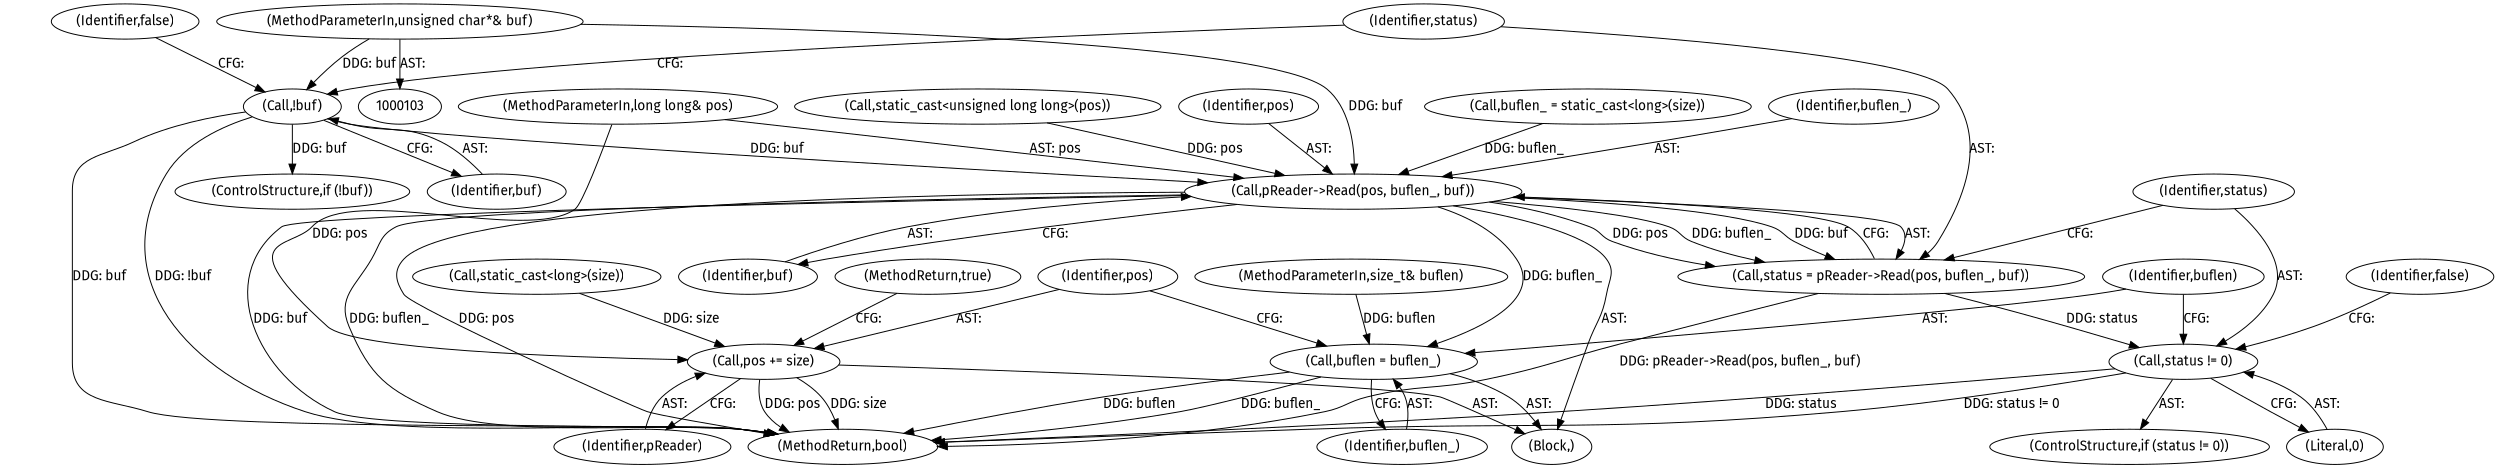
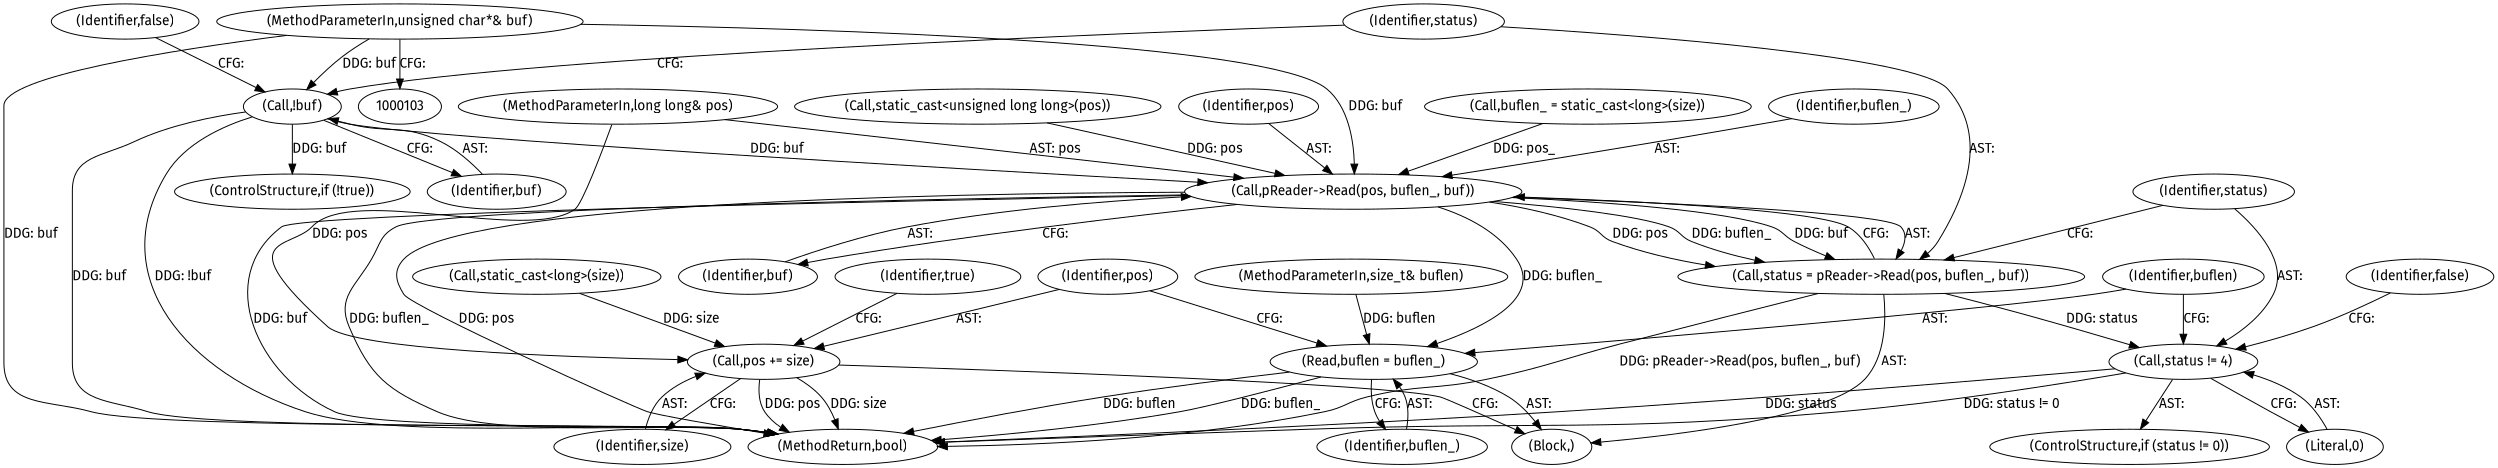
(415, 64) -> (415, 64)
(1524, 149) -> (1524, 149)
(292, 192) -> (292, 192)
(1608, 262) -> (1807, 408)
(928, 277) -> (928, 277)
(1374, 362) -> (1374, 362)
(2183, 362) -> (2183, 362)
(1487, 404) -> (1487, 404)
none -> (98, 413)
(642, 447) -> (642, 447)
